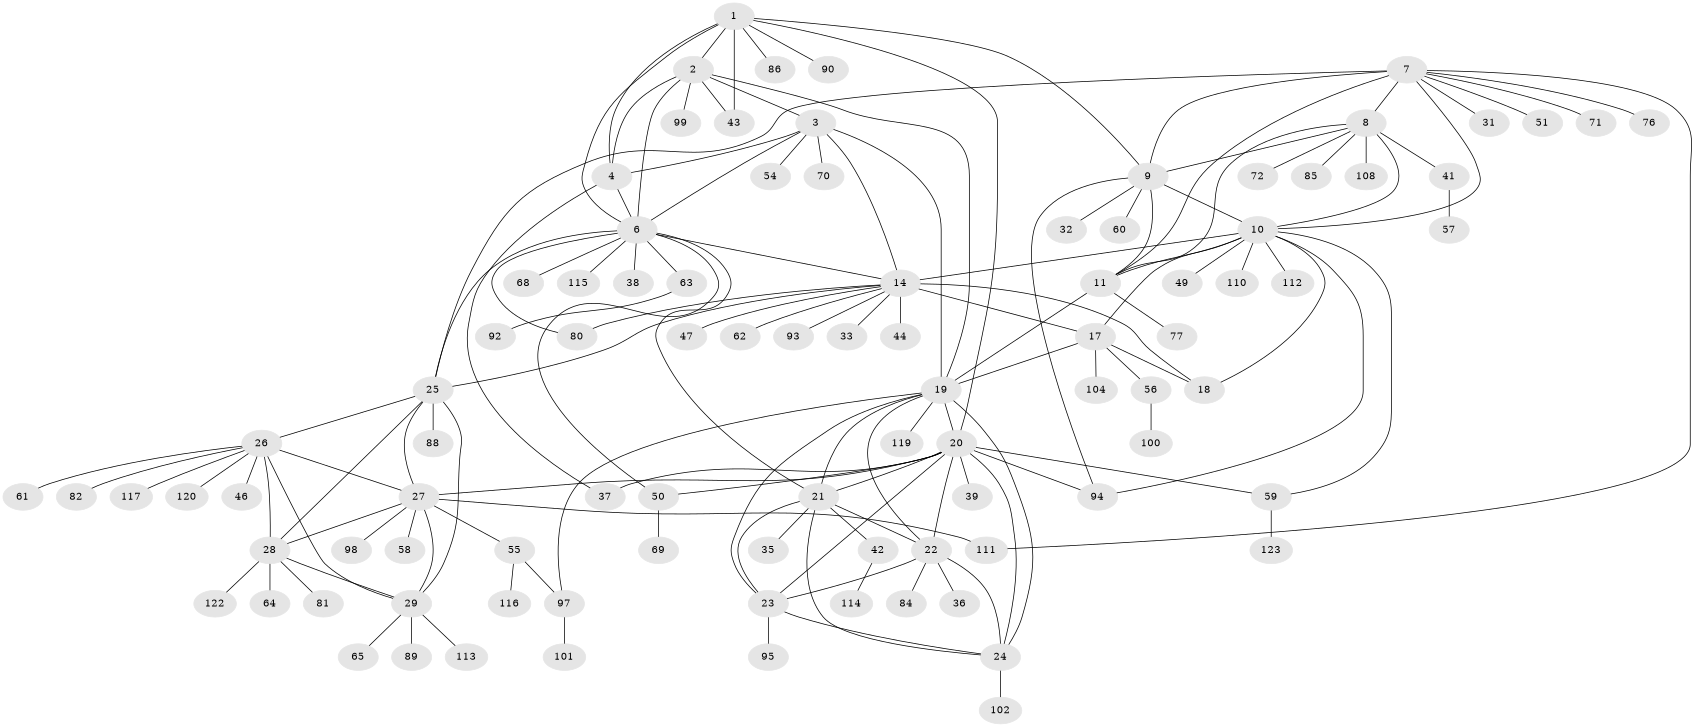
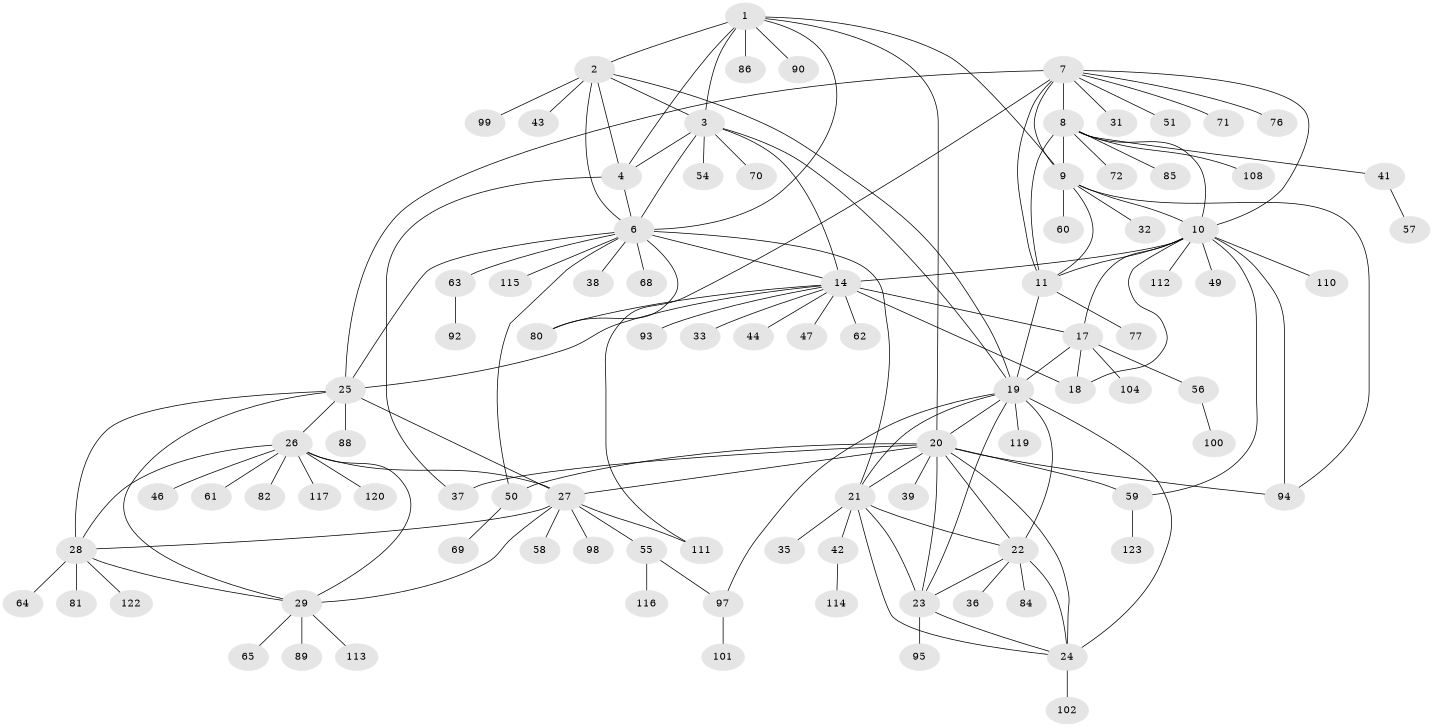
(734, 70) -> (715, 67)
